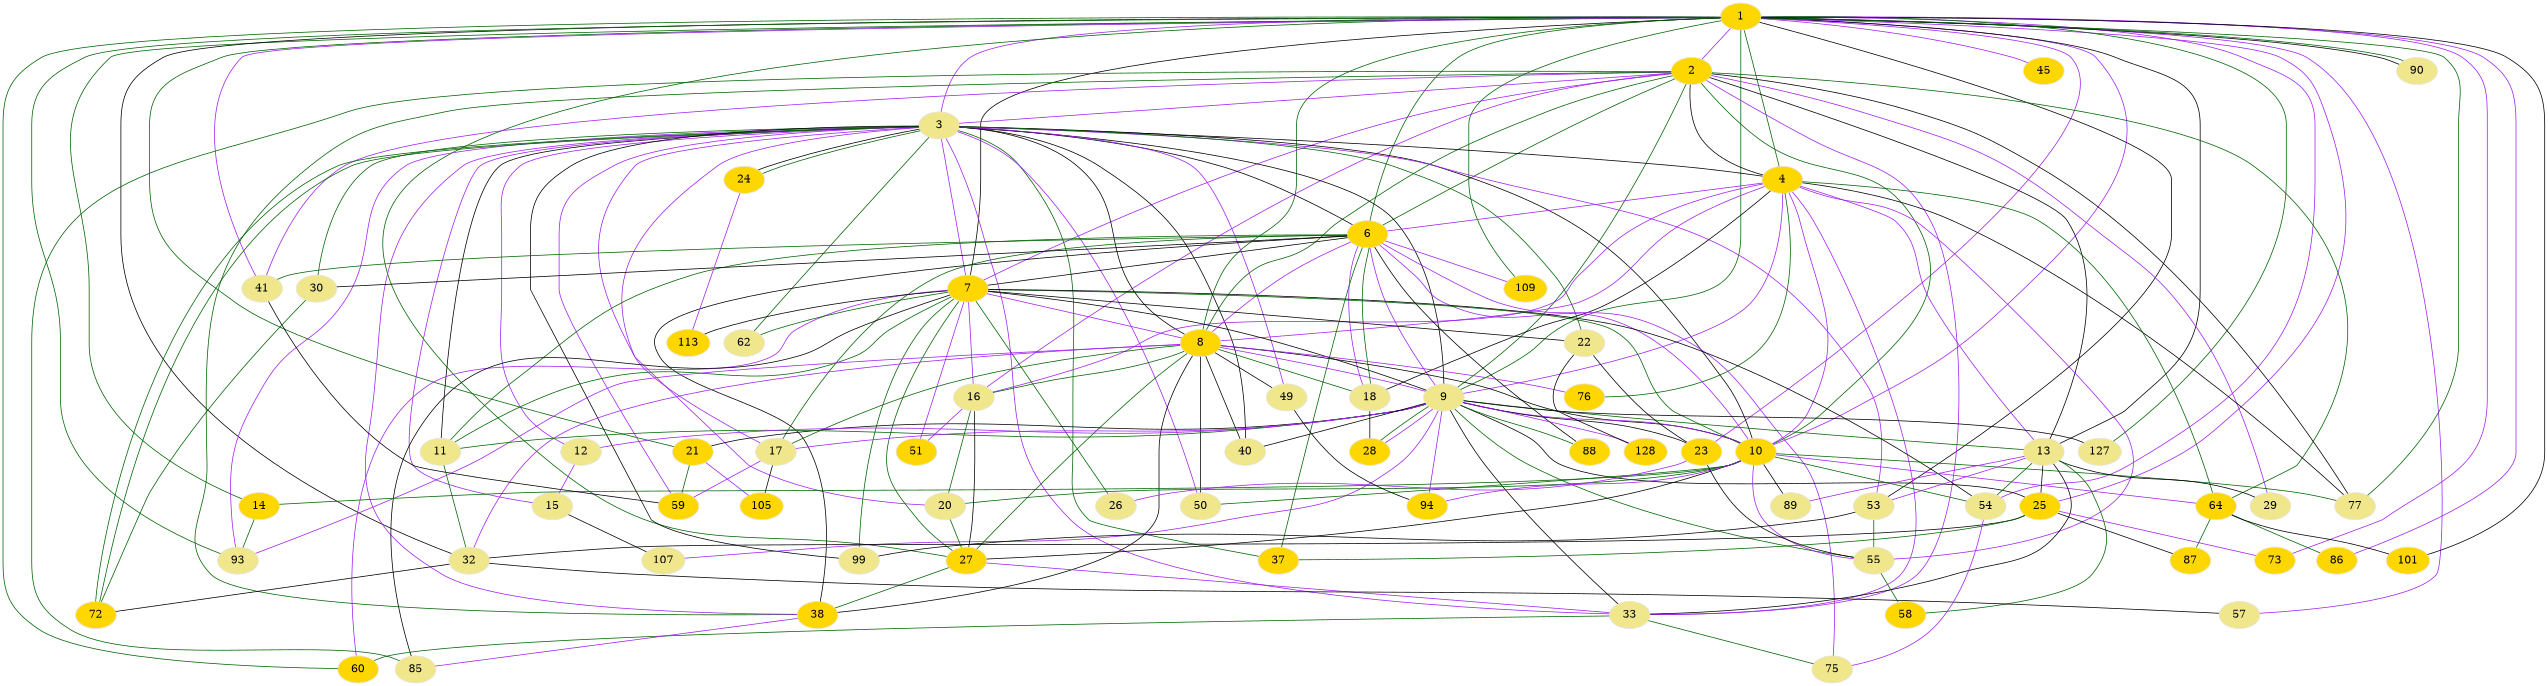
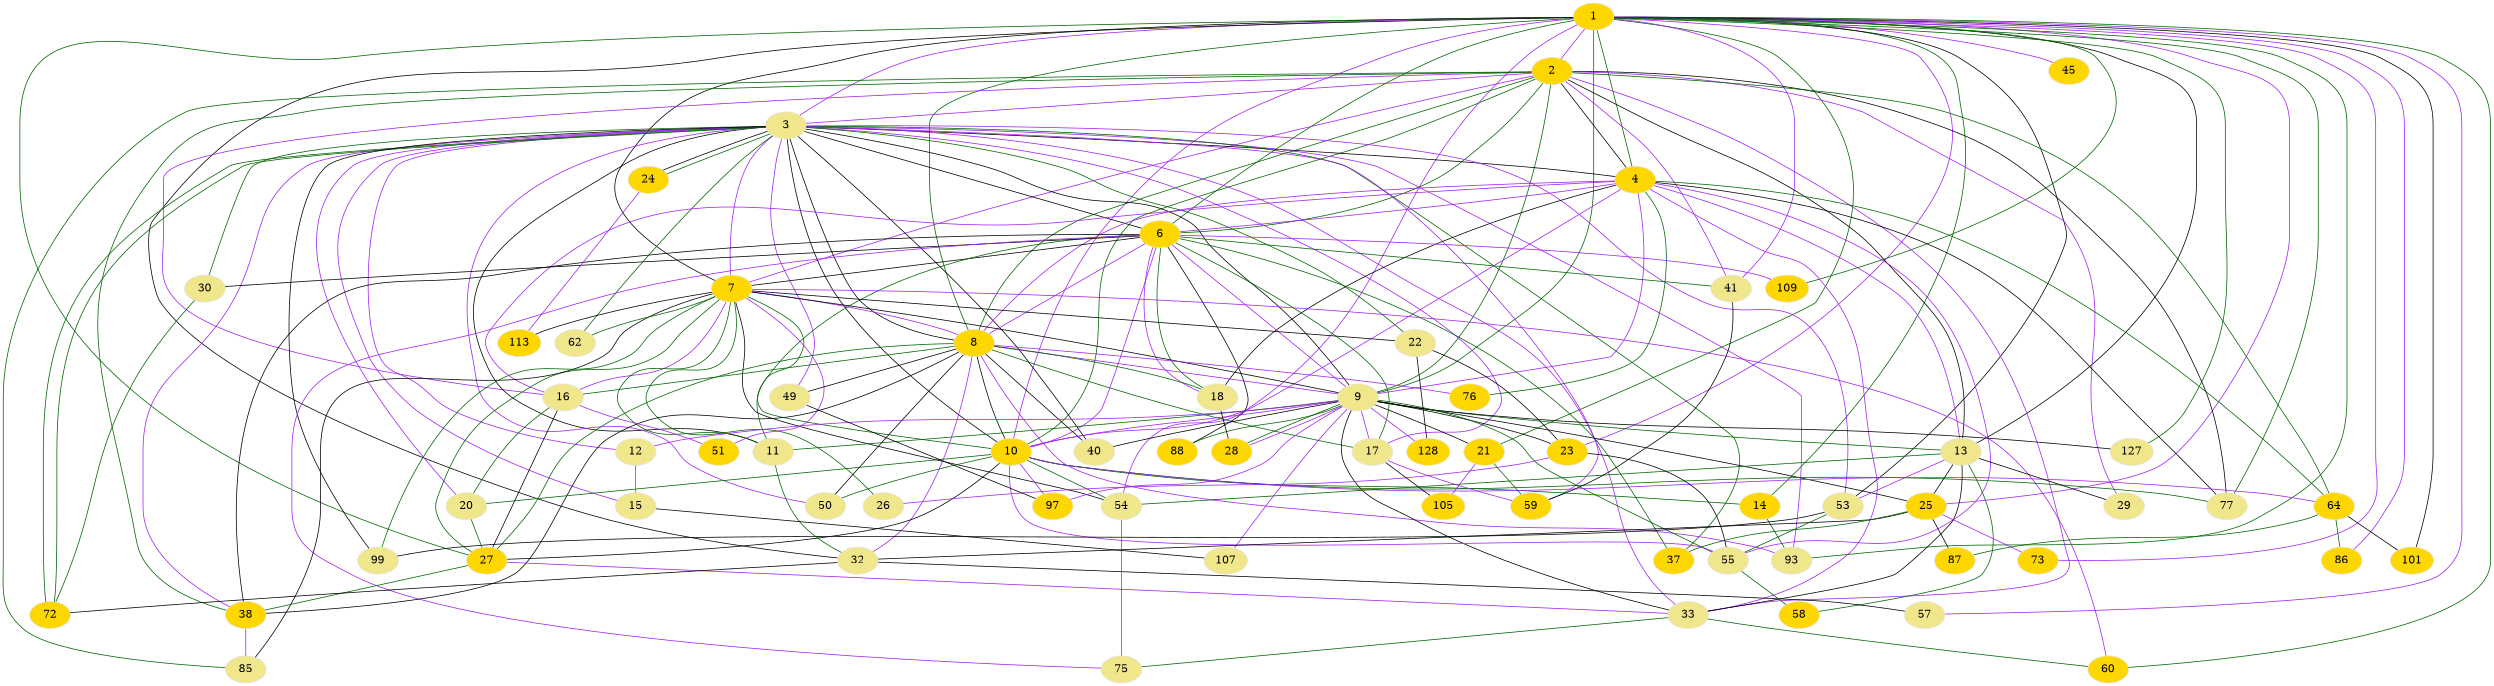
(2417, 71) -> none
(1427, 506) -> (1053, 506)
(1791, 506) -> none
